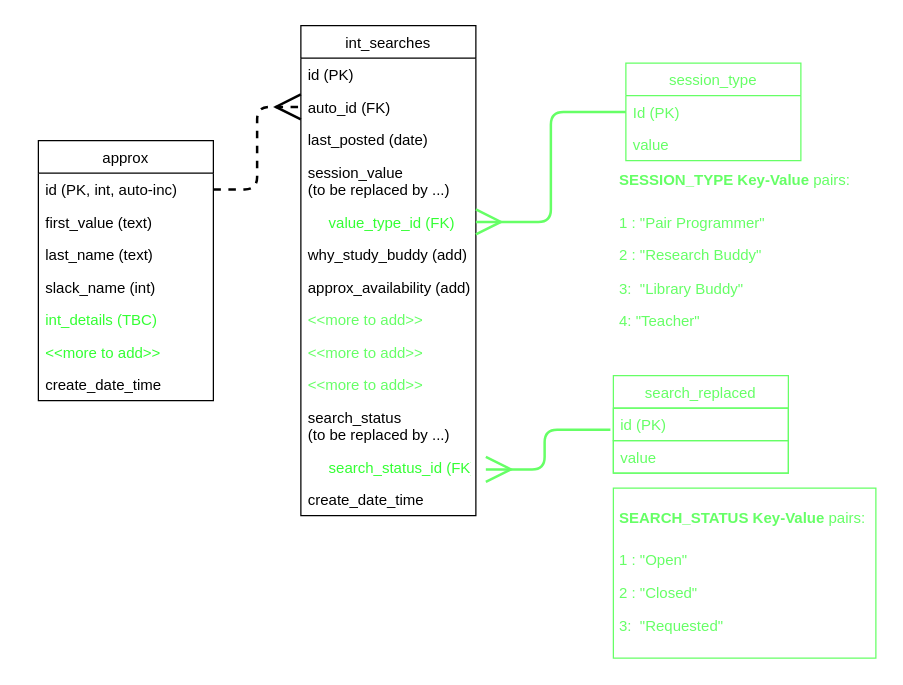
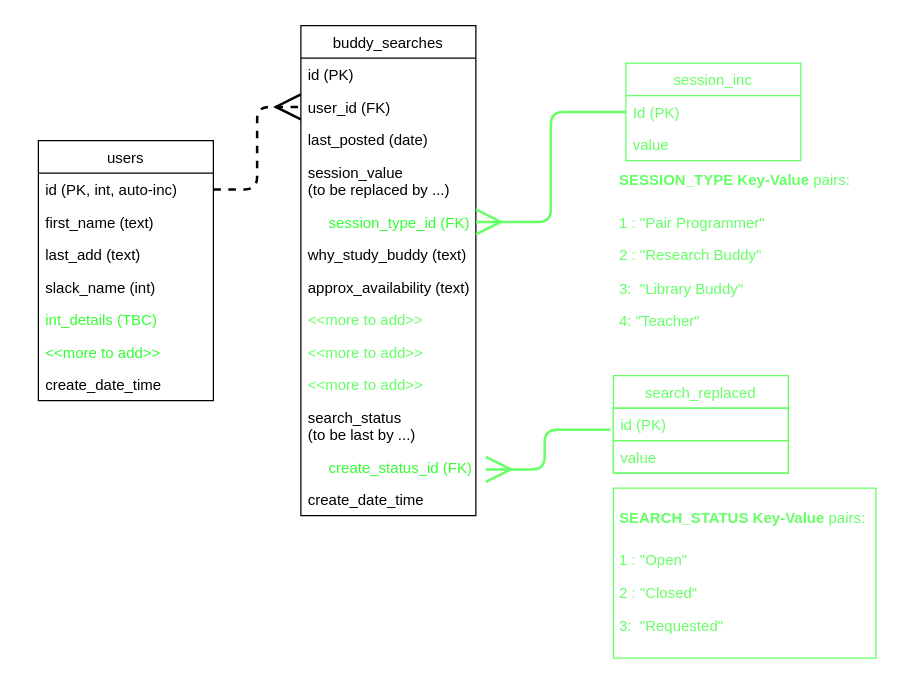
(388, 43) -> (388, 43)
(713, 80) -> (713, 80)
(354, 108) -> (354, 108)
(125, 158) -> (125, 158)
(115, 223) -> (113, 223)
(377, 223) -> (386, 223)
(108, 255) -> (104, 255)
(394, 255) -> (398, 255)
(401, 288) -> (405, 288)
(362, 418) -> (362, 418)
(392, 468) -> (392, 468)
